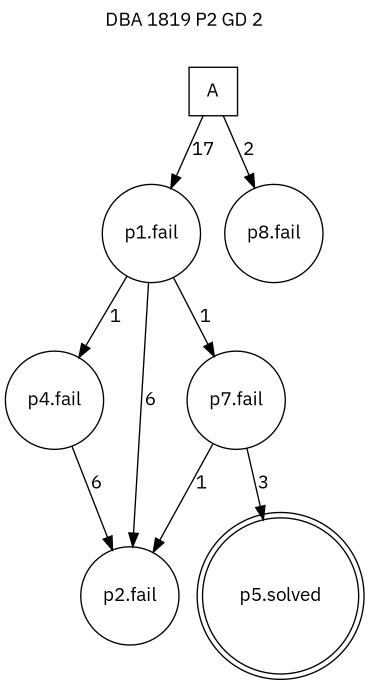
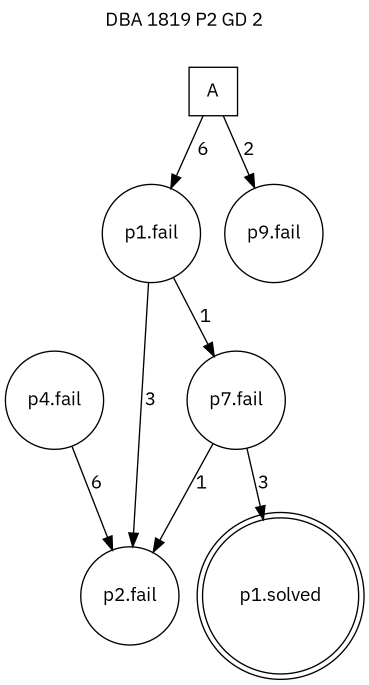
(203, 150) -> (203, 150)
(274, 234) -> (274, 234)
(107, 311) -> none
(151, 400) -> (151, 400)
(281, 596) -> (281, 596)
